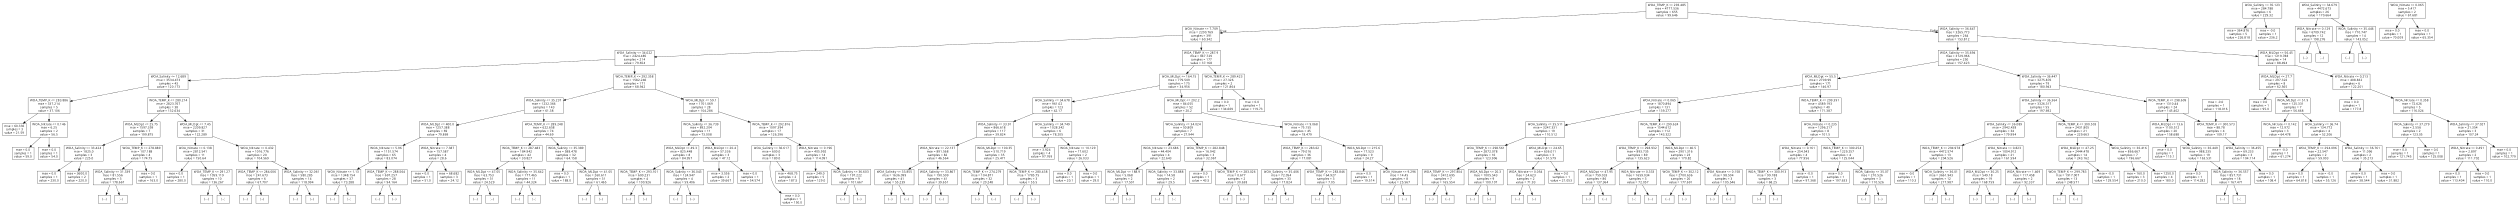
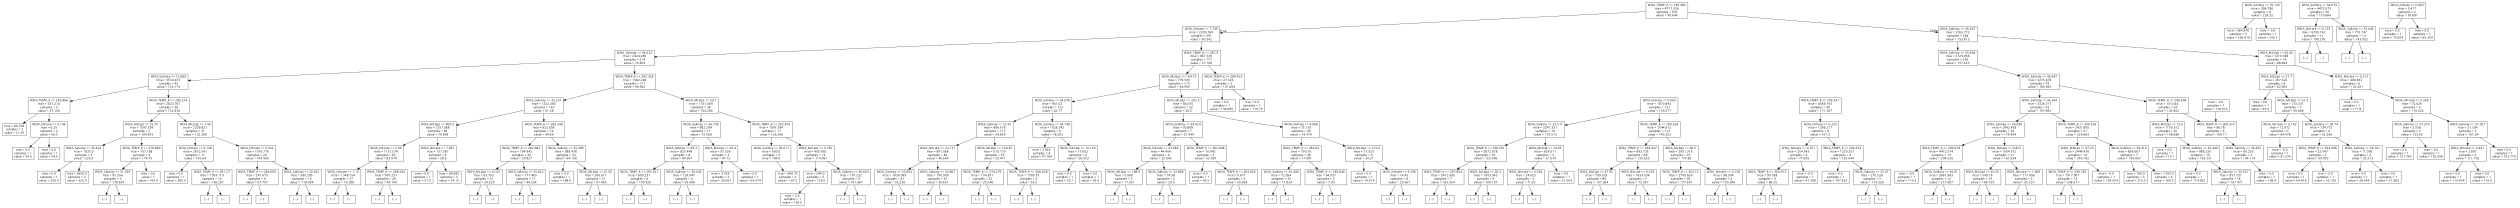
(1820, 82) -> none
(719, 165) -> (722, 167)
(148, 177) -> (148, 177)
(750, 177) -> (750, 177)
(771, 178) -> (805, 187)
